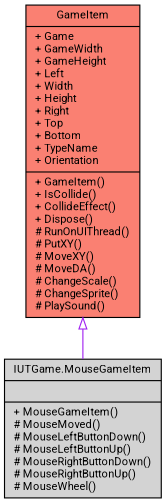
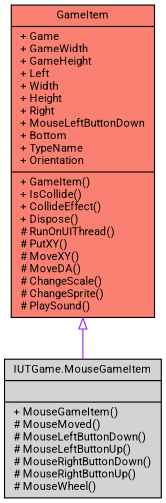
(49, 123) -> (83, 123)
